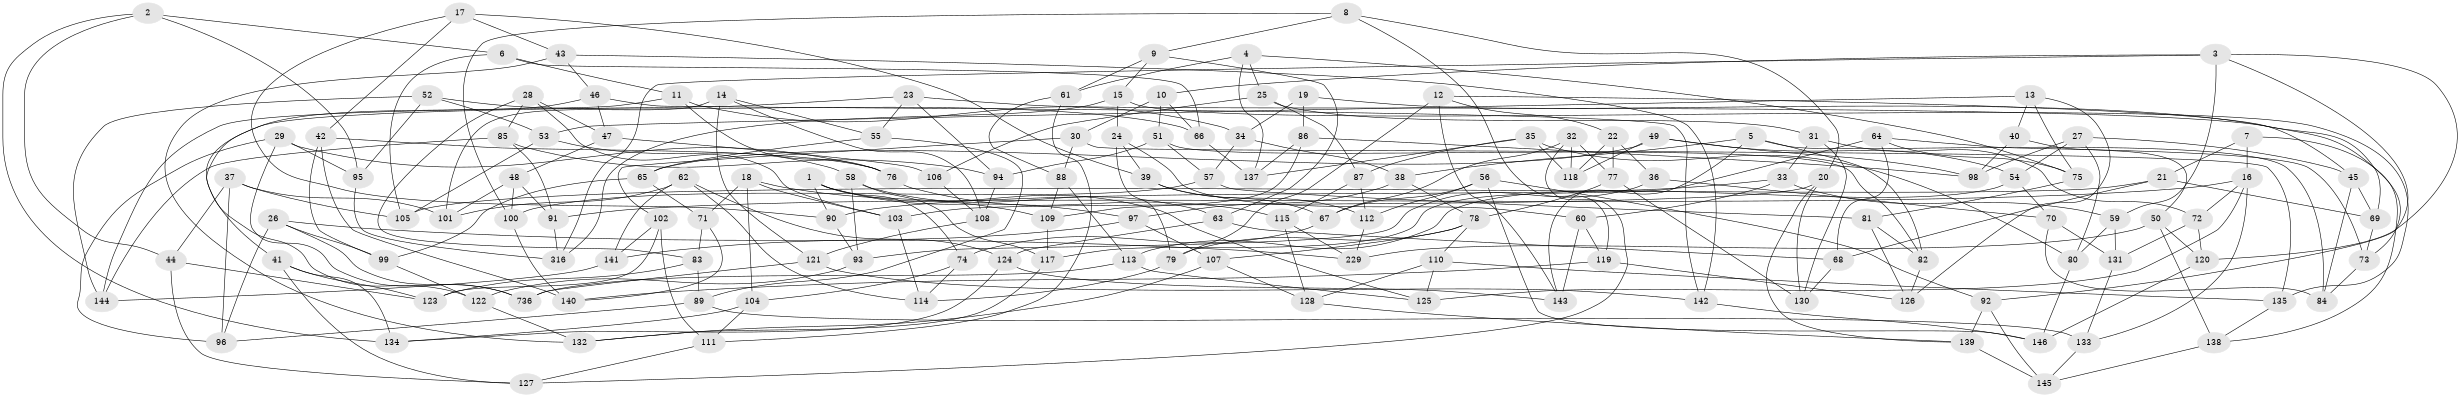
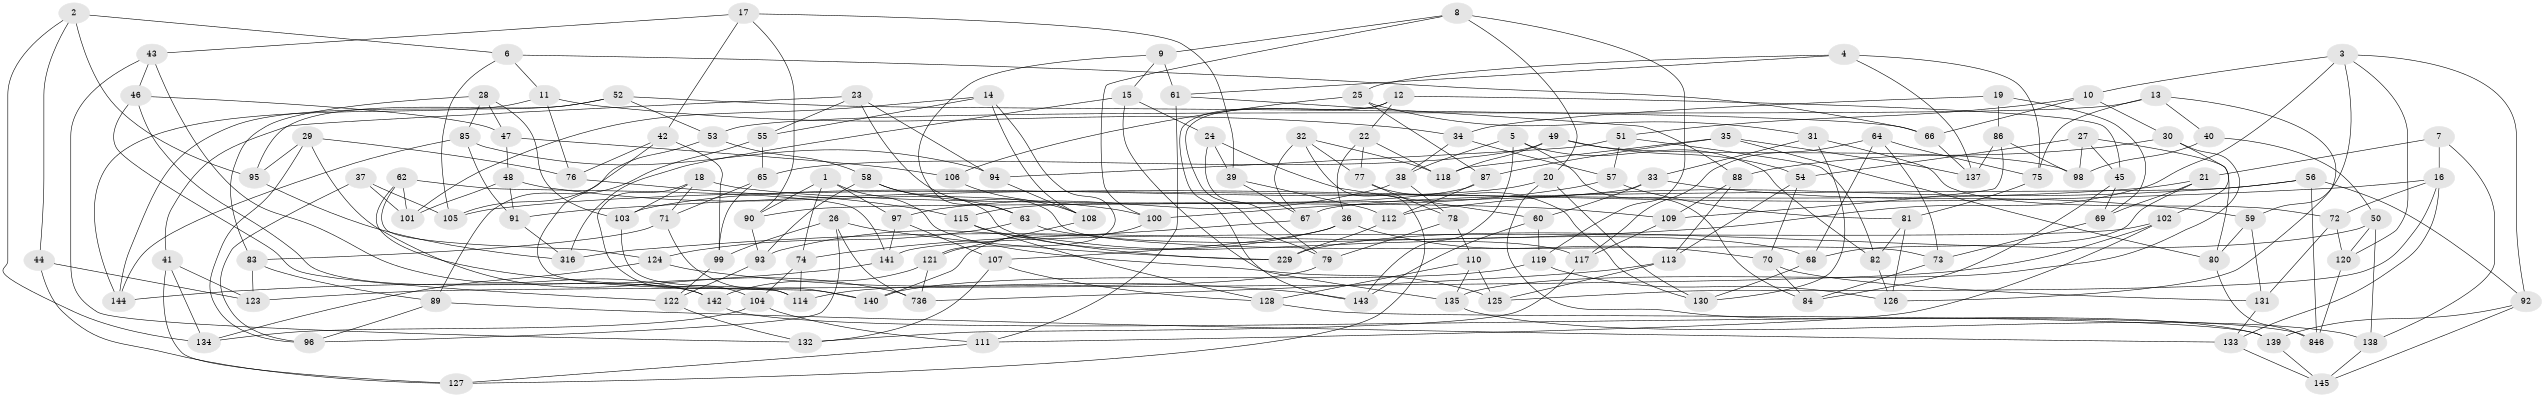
(201, 219) -> none
(1306, 251) -> (1174, 249)
(2040, 343) -> (2317, 343)
